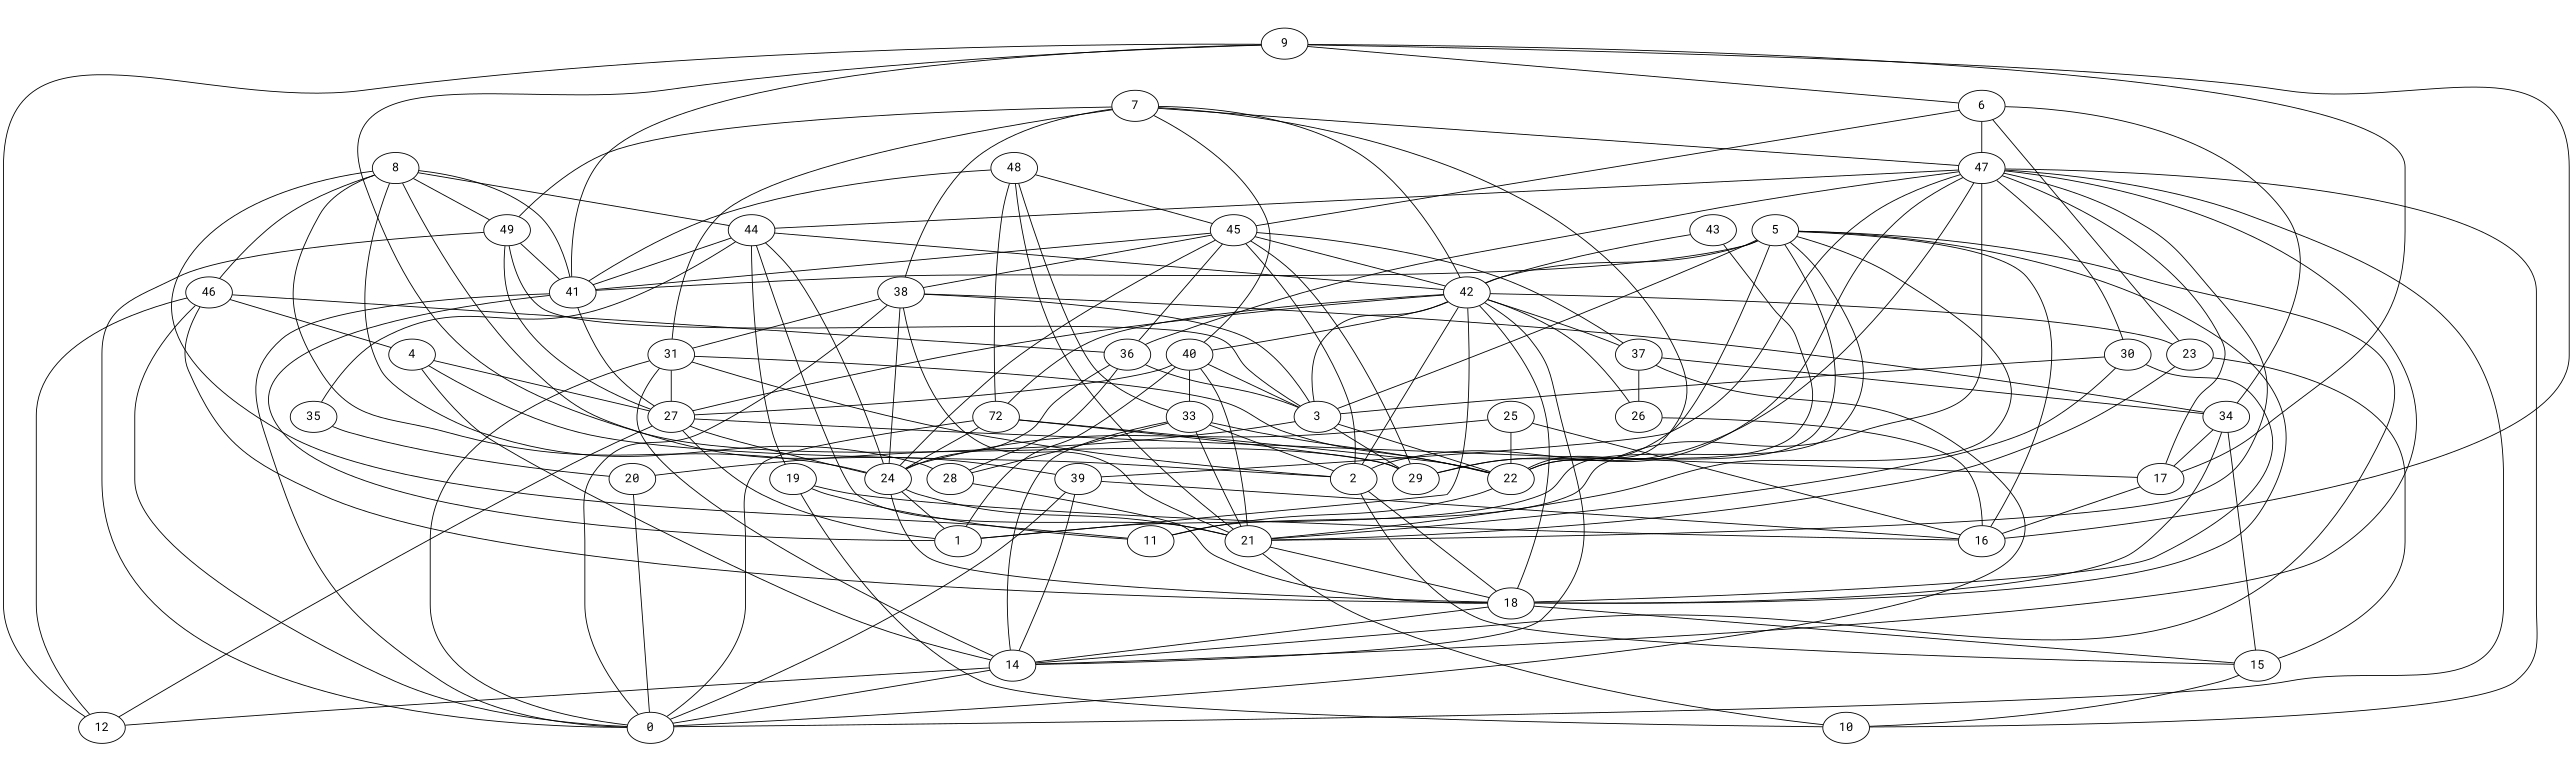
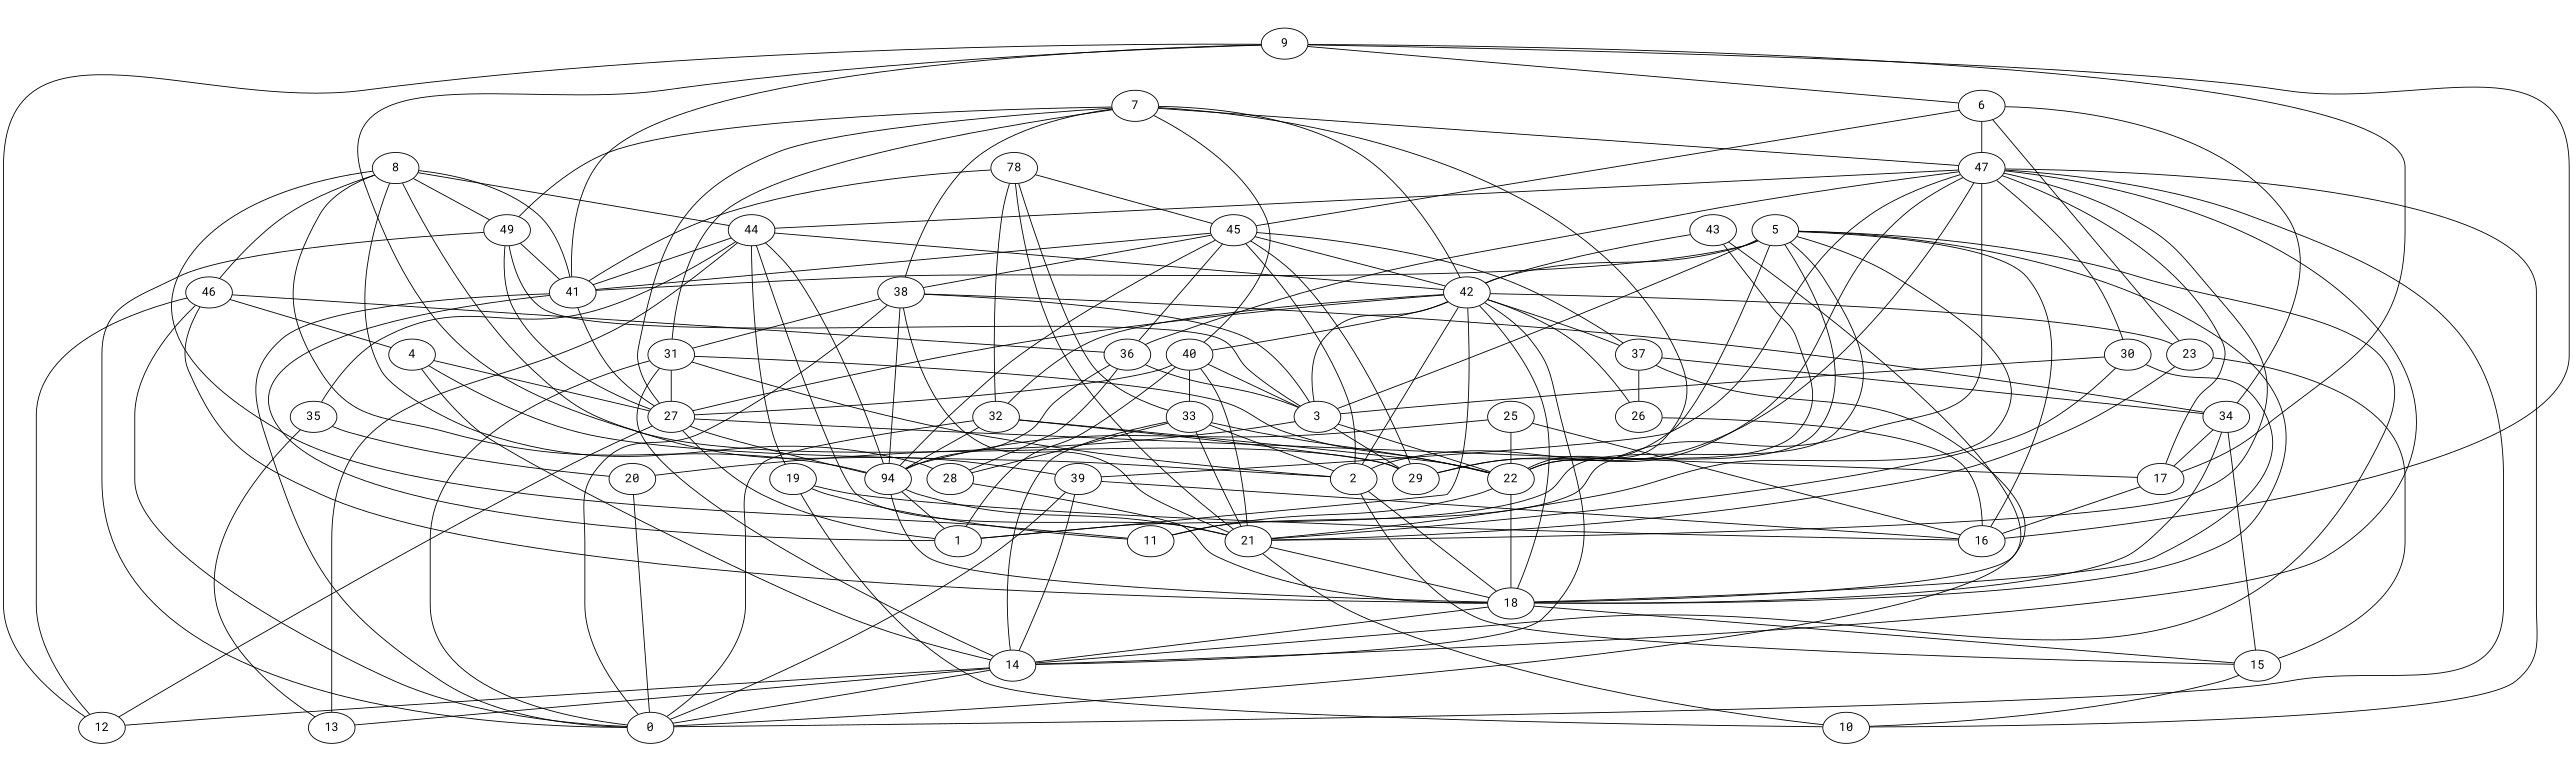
none -> (788, 149)
(1014, 168) -> (1014, 168)
(996, 417) -> (996, 417)
(888, 479) -> (888, 479)
none -> (1511, 544)
none -> (1950, 576)
none -> (332, 728)
